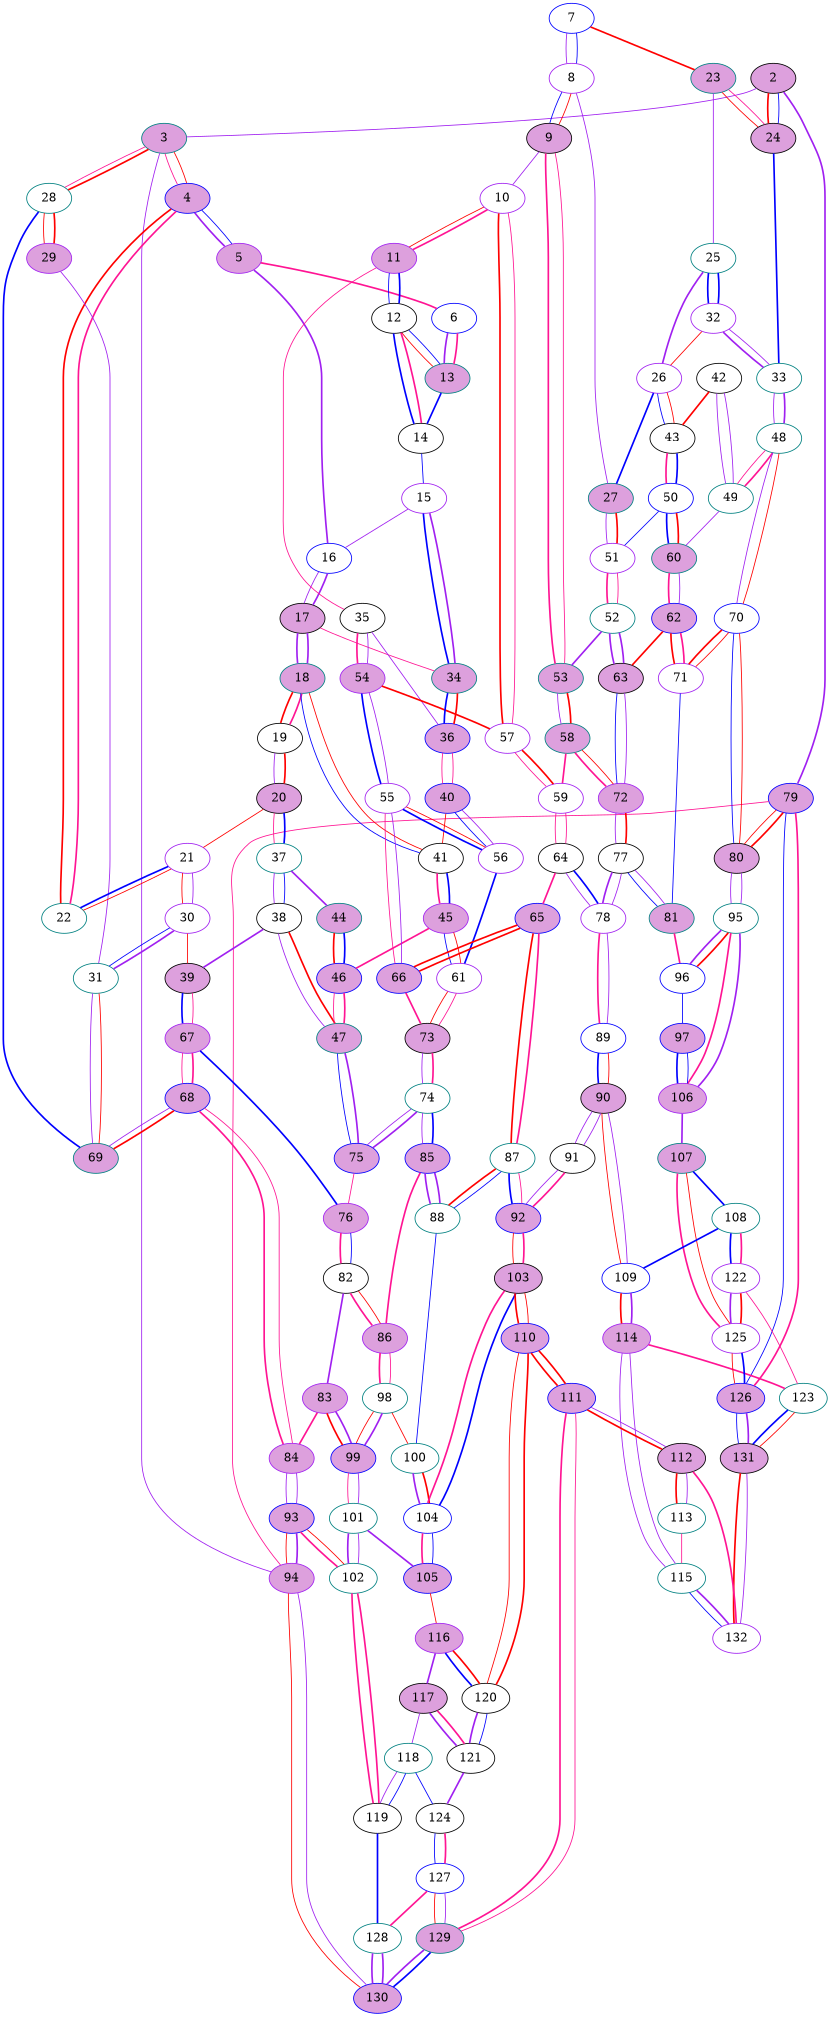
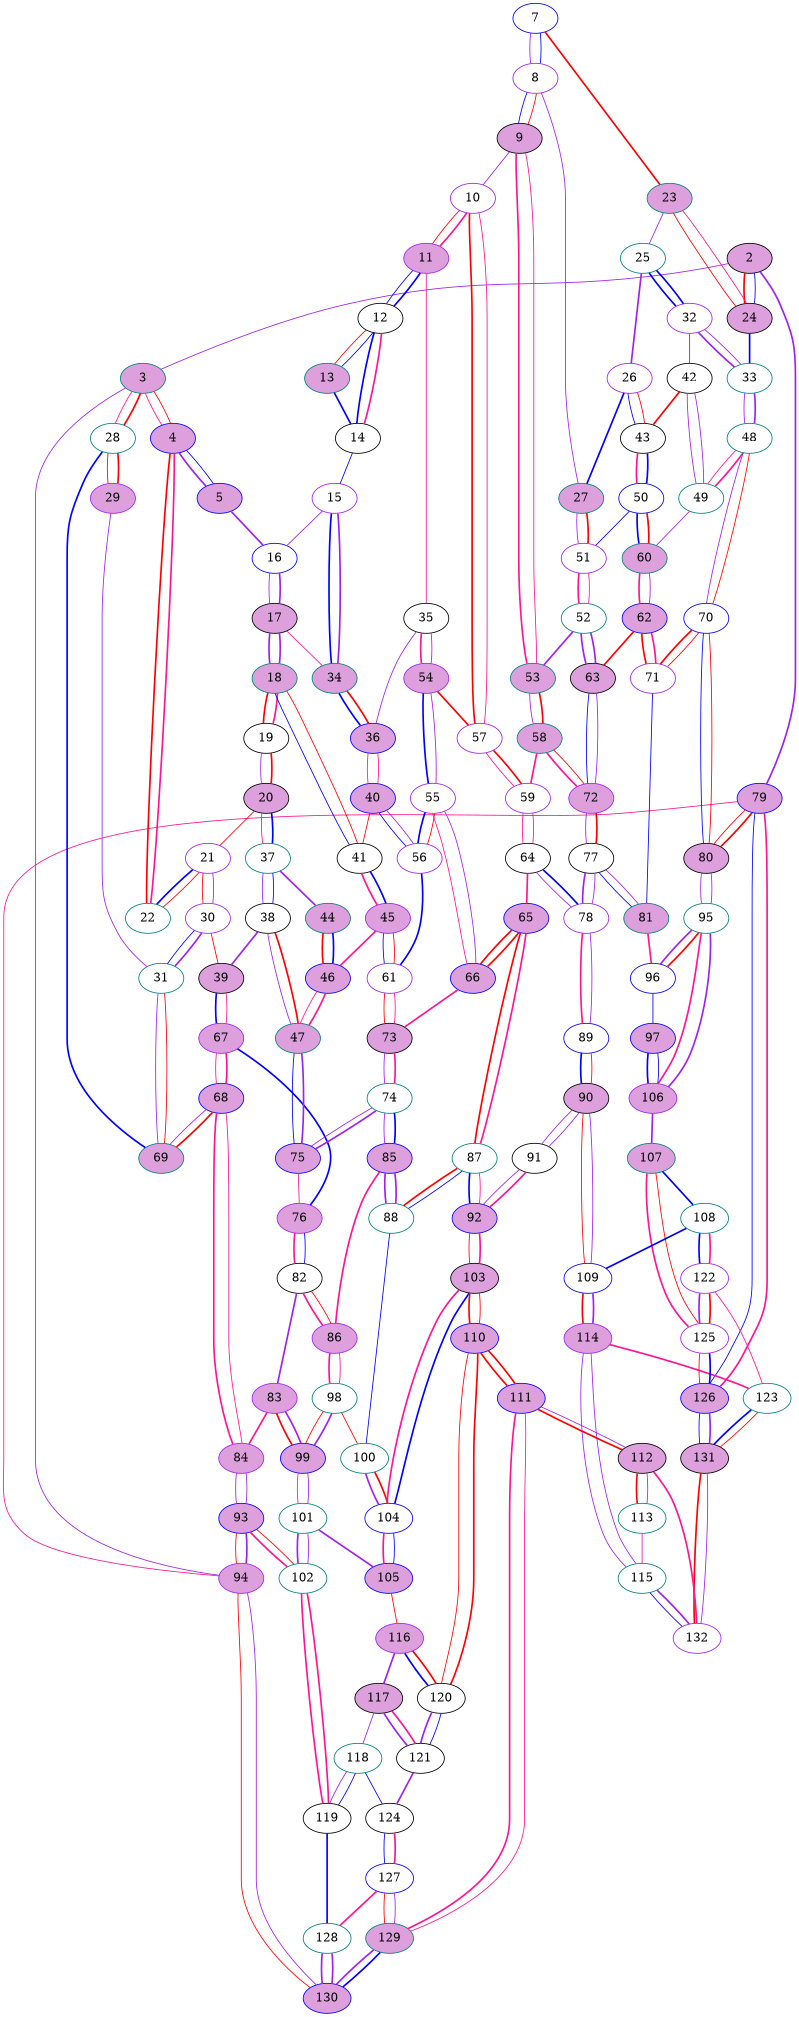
(239, 258) -> (220, 498)
(454, 318) -> none
(686, 348) -> (690, 348)
